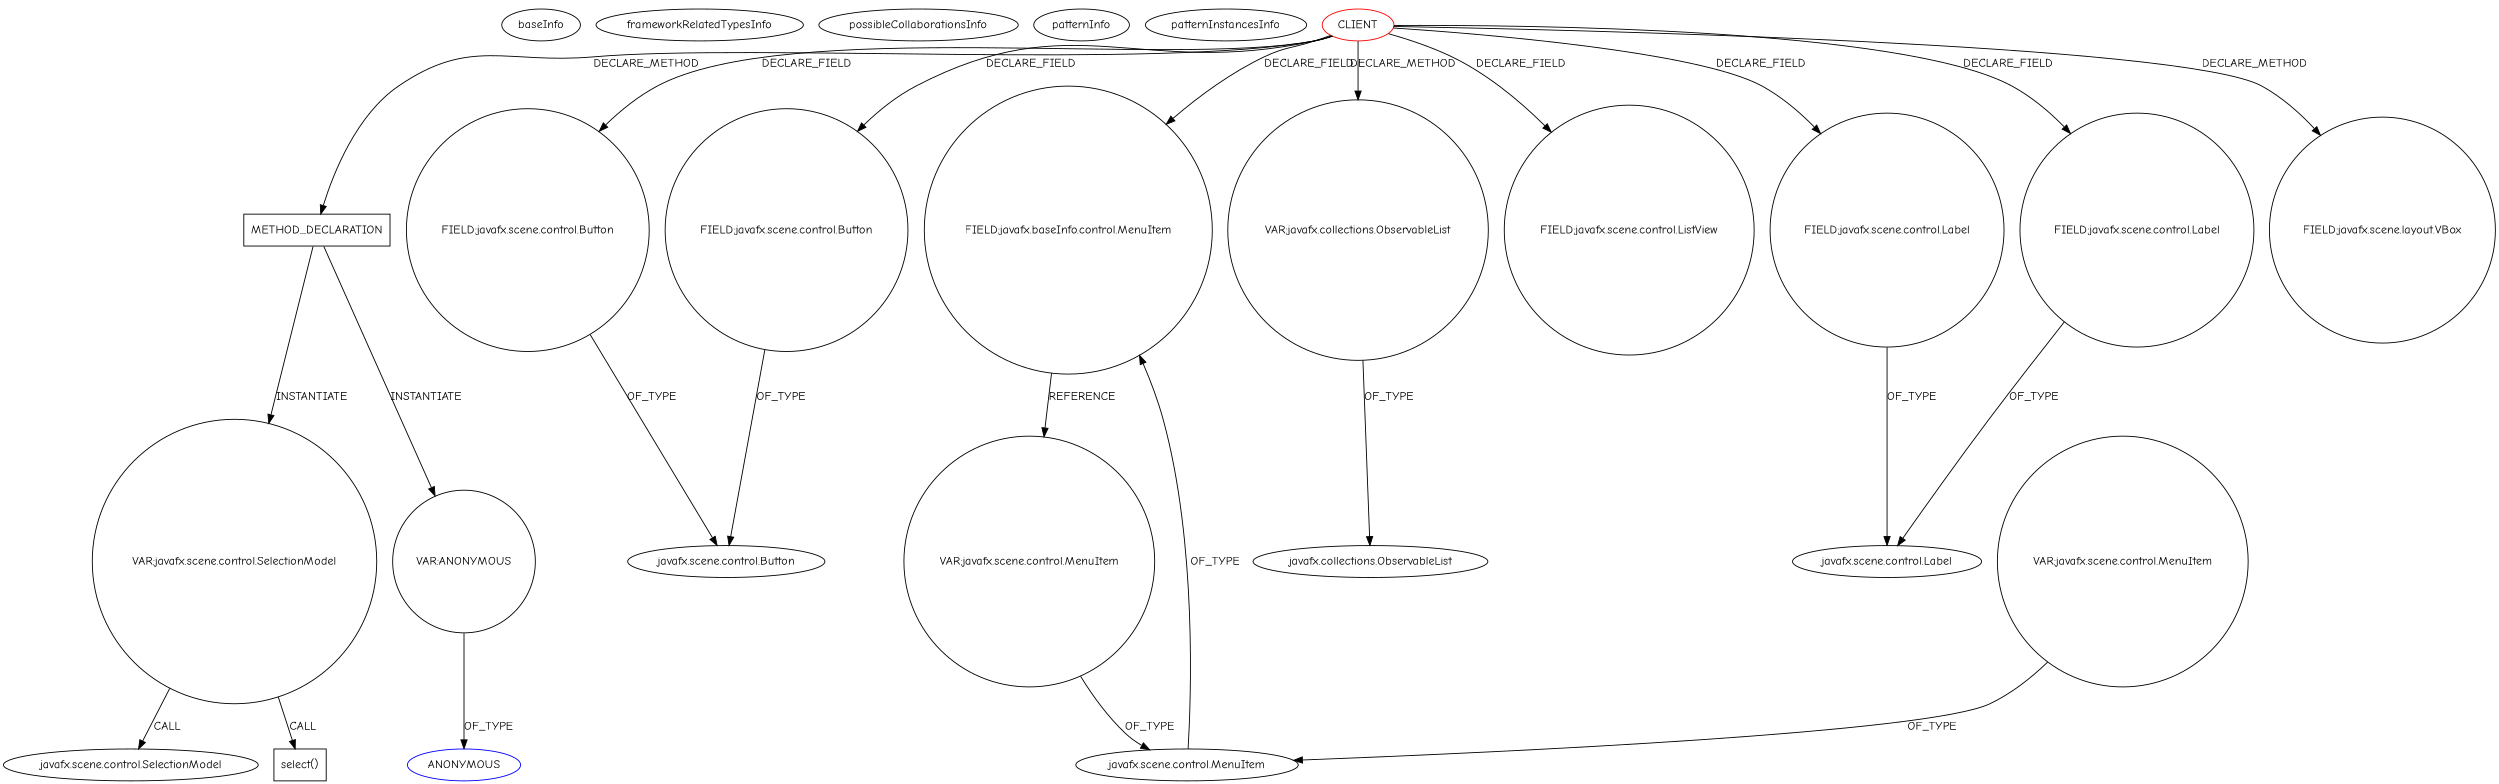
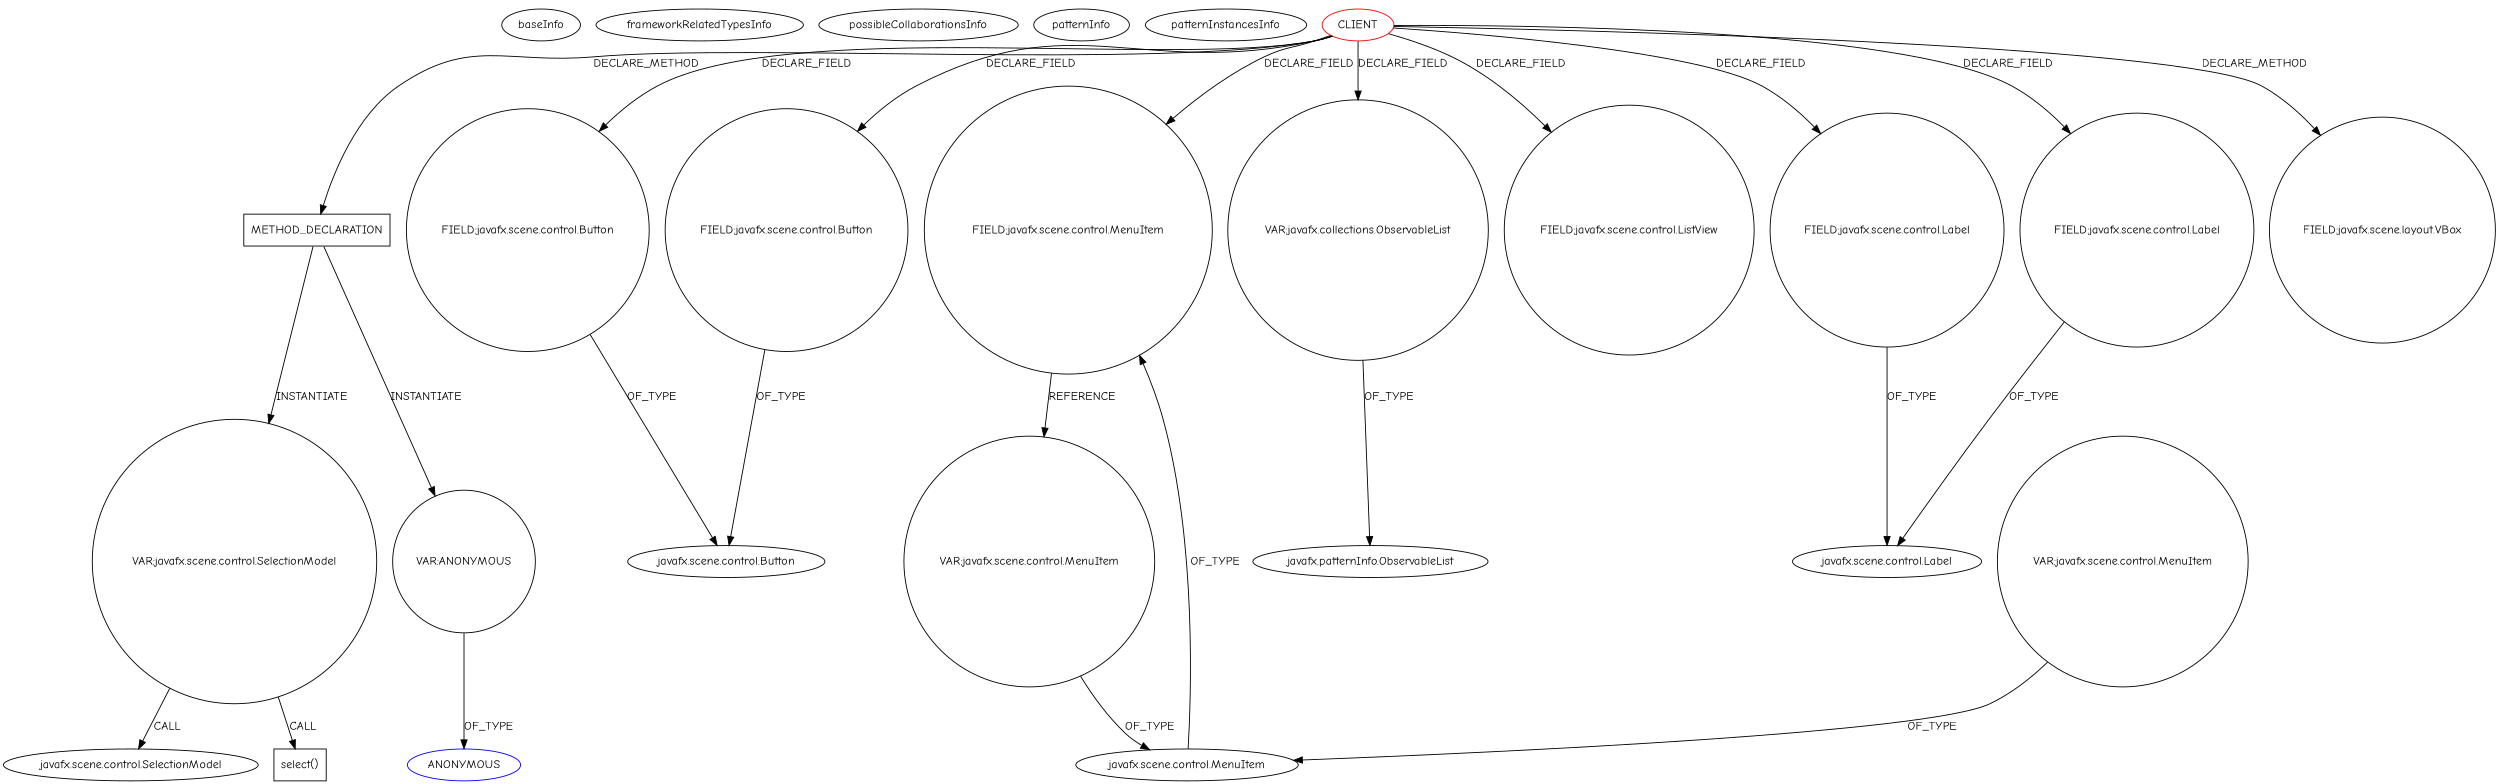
(1403, 64) -> (1403, 64)
(1068, 230) -> (1068, 230)
(1370, 562) -> (1370, 562)
